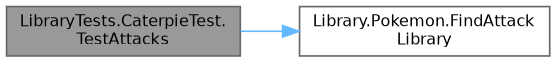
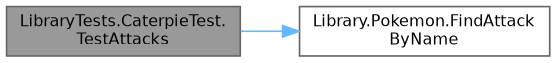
(425, 31) -> (425, 31)
